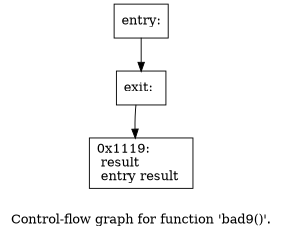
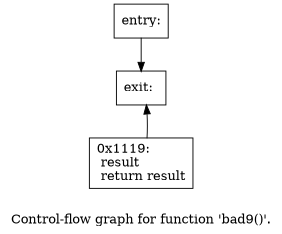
(135, 117) -> (147, 126)
(138, 176) -> (141, 176)
